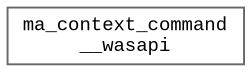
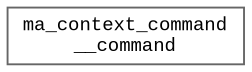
(126, 36) -> (126, 36)
